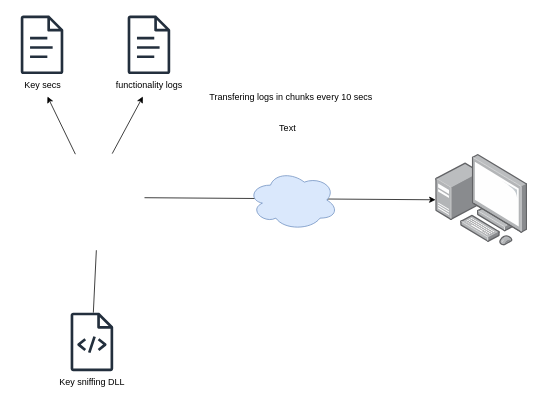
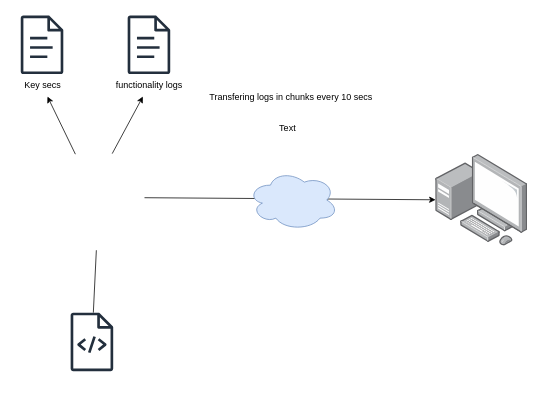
(92, 382) -> none
